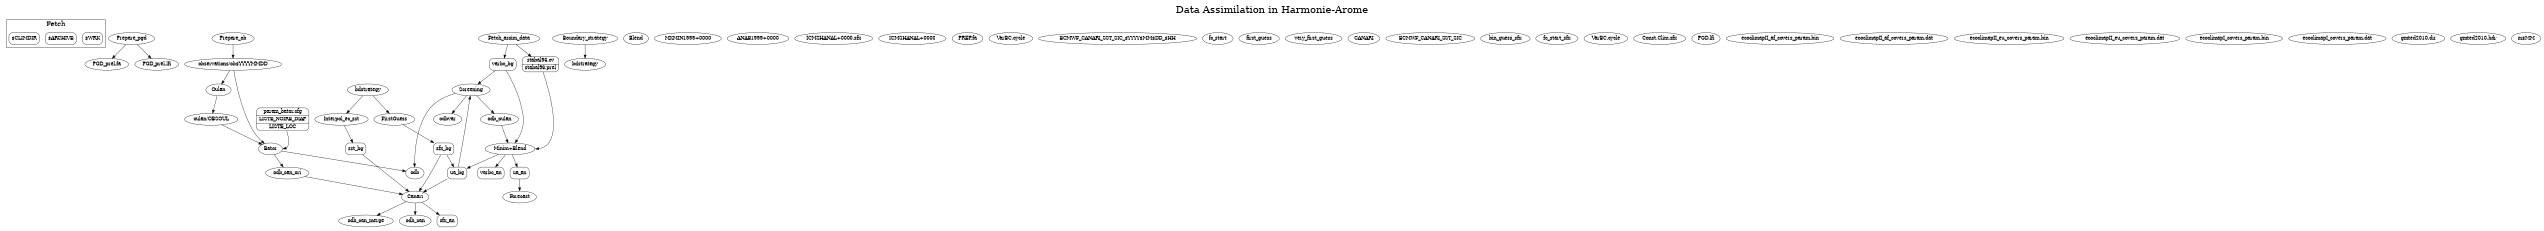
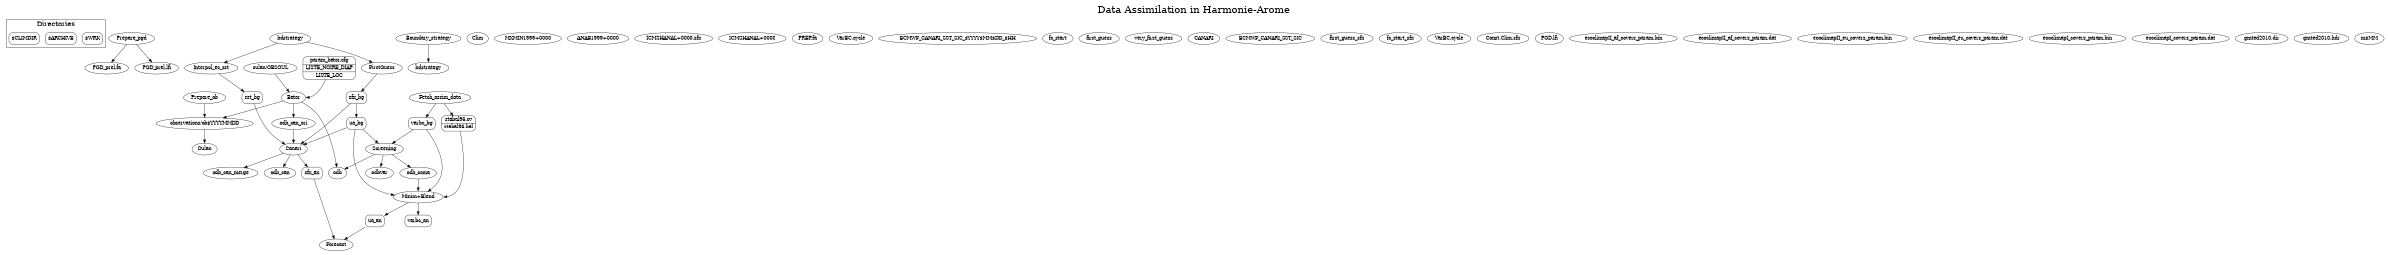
(56, 25) -> (56, 25)
(636, 39) -> (478, 39)
(1505, 39) -> (1347, 39)
(540, 68) -> (458, 127)
(215, 103) -> none
(243, 108) -> (253, 109)
(499, 119) -> (418, 173)
(484, 161) -> (358, 171)
none -> (324, 207)
